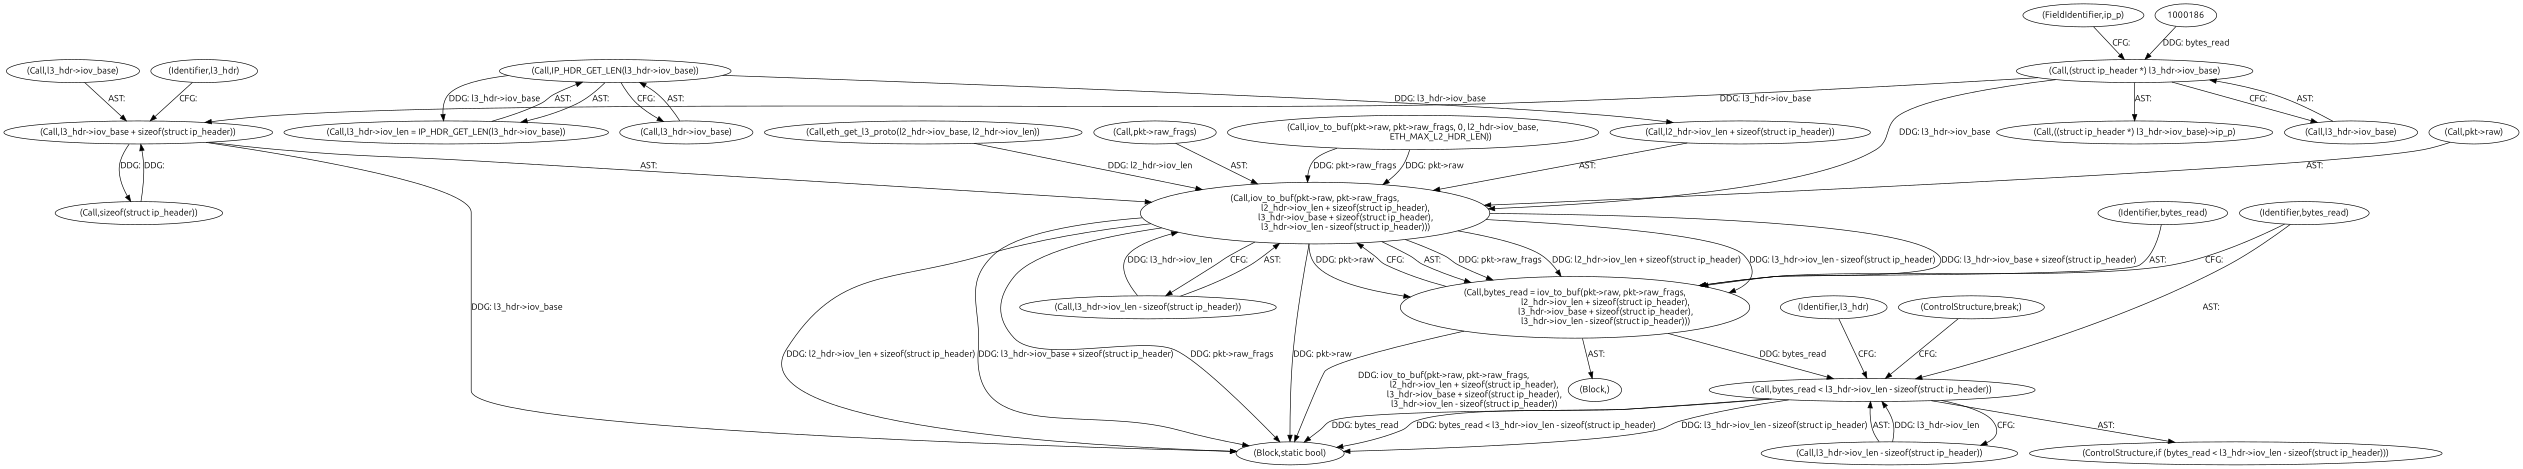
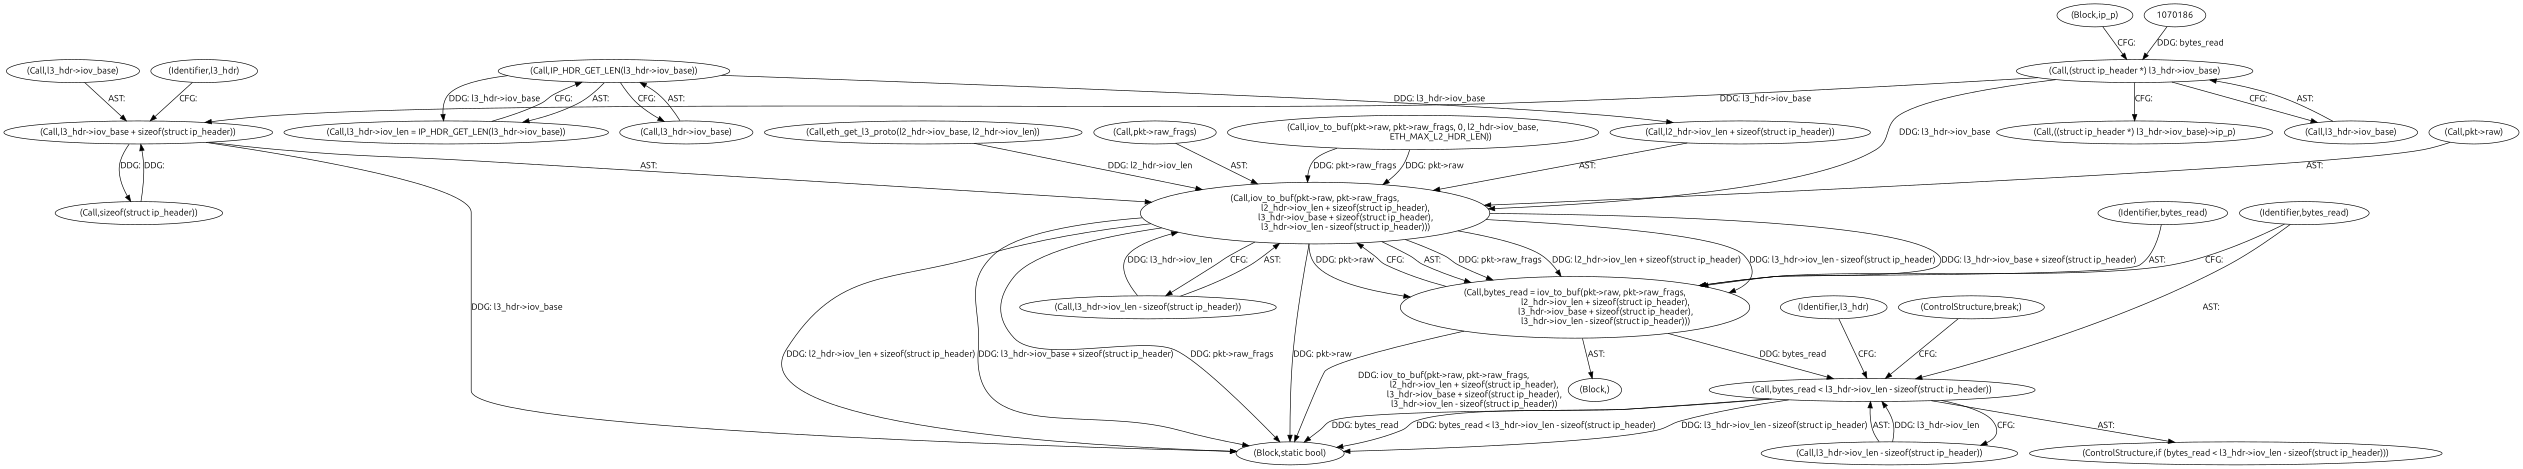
(2083, 15) -> (2095, 15)
(2186, 15) -> (2175, 15)
(564, 99) -> (565, 99)
(2145, 99) -> (2145, 99)
